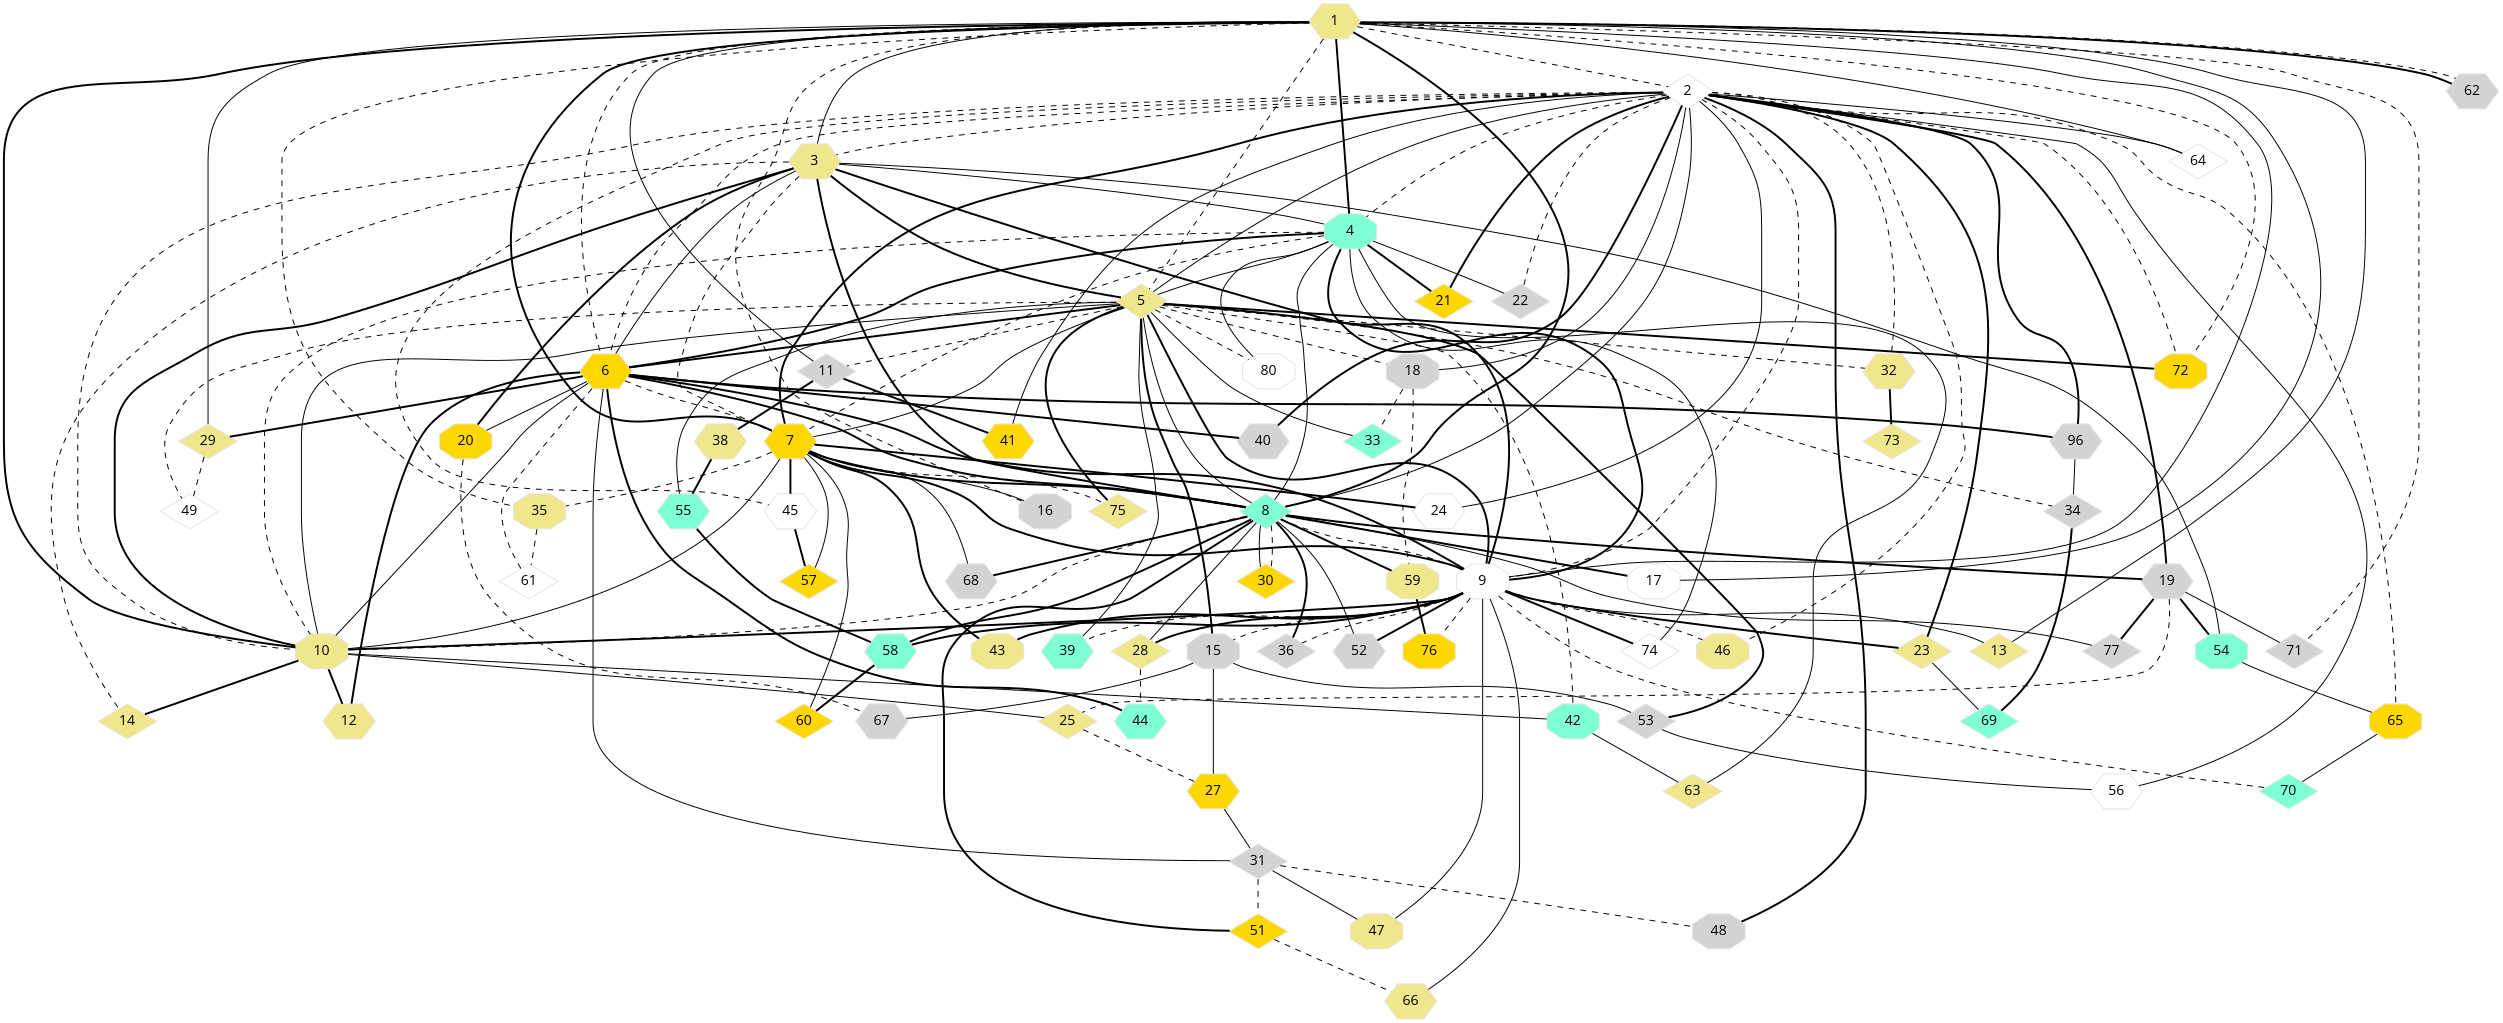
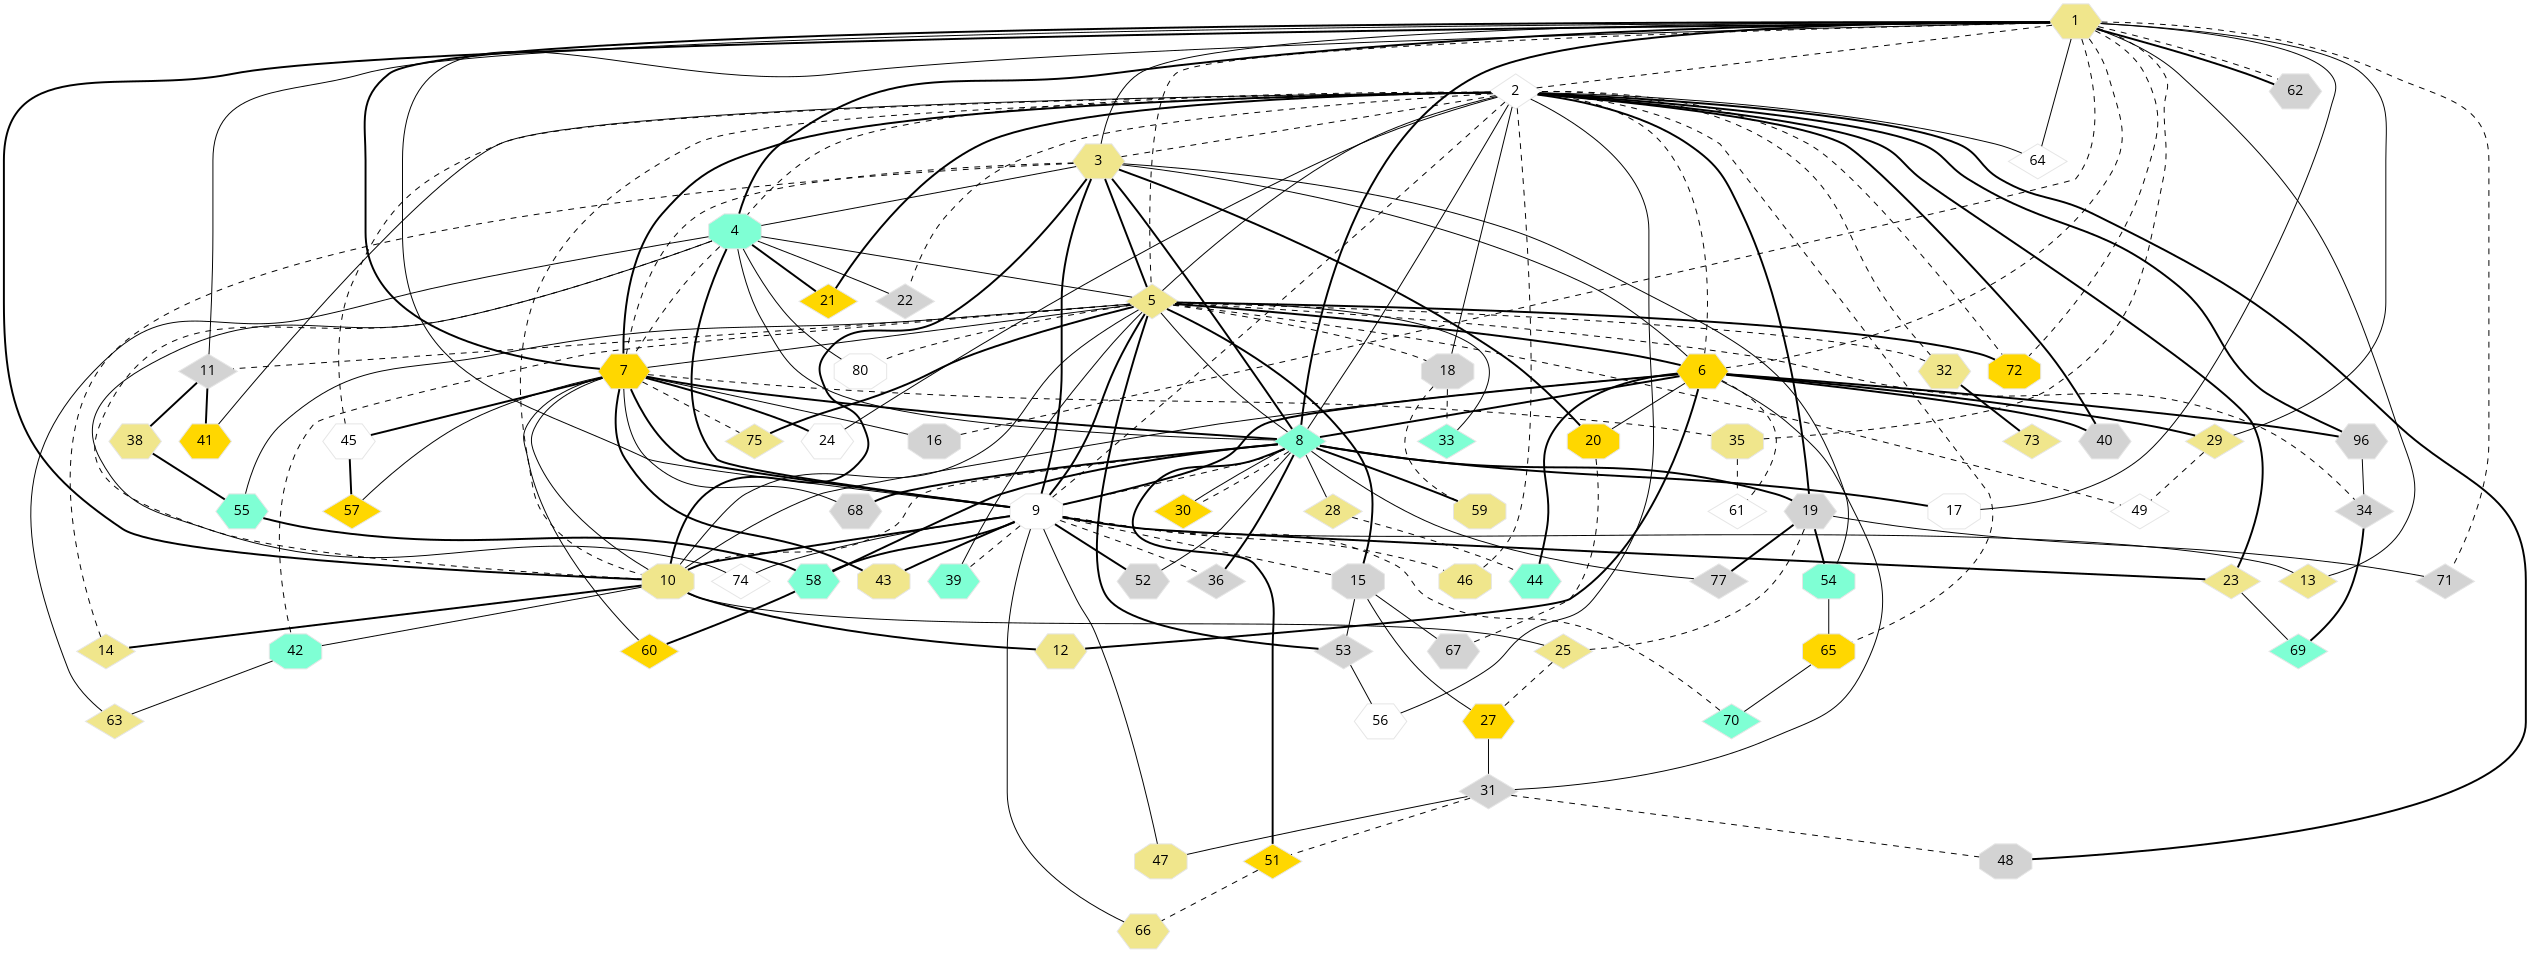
(972, 277) -> none
(691, 403) -> none
(1309, 617) -> none
(1572, 619) -> (881, 538)
(1429, 651) -> none
